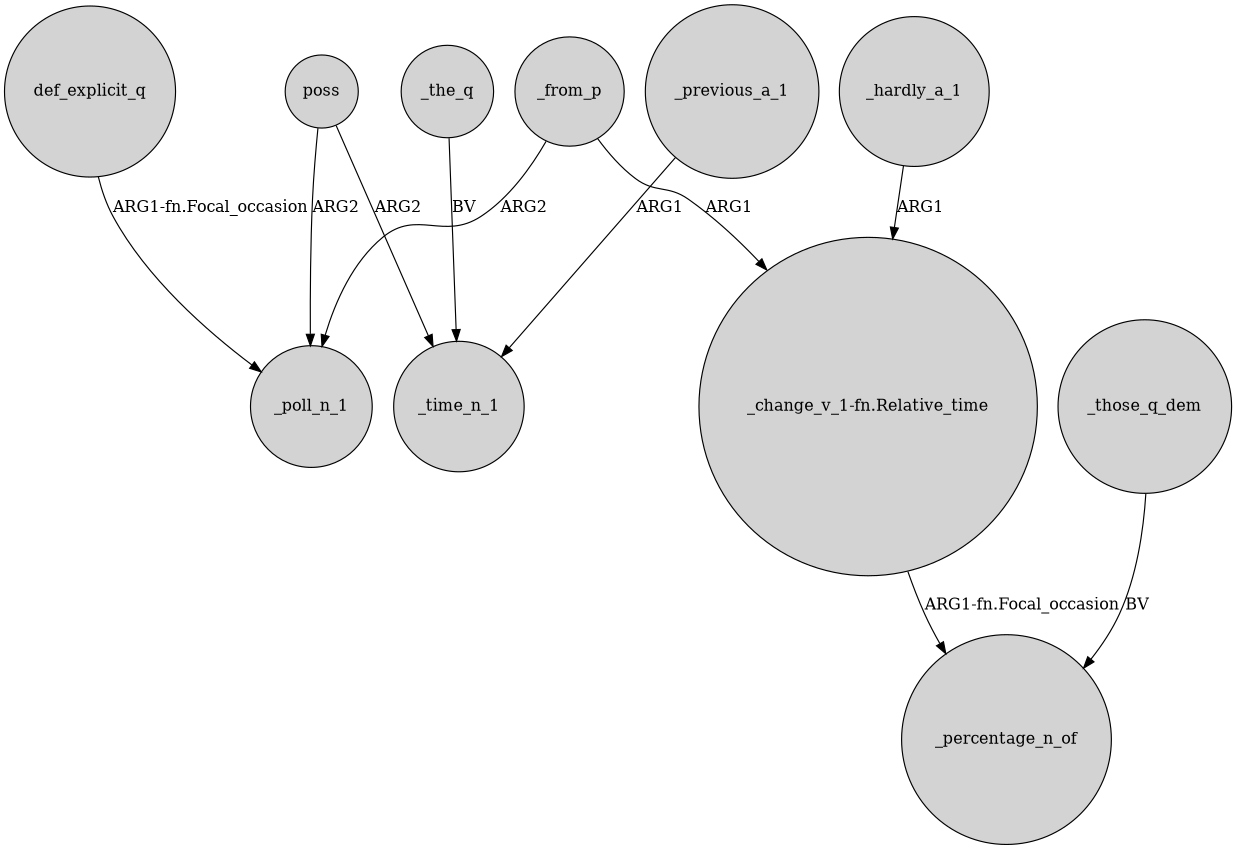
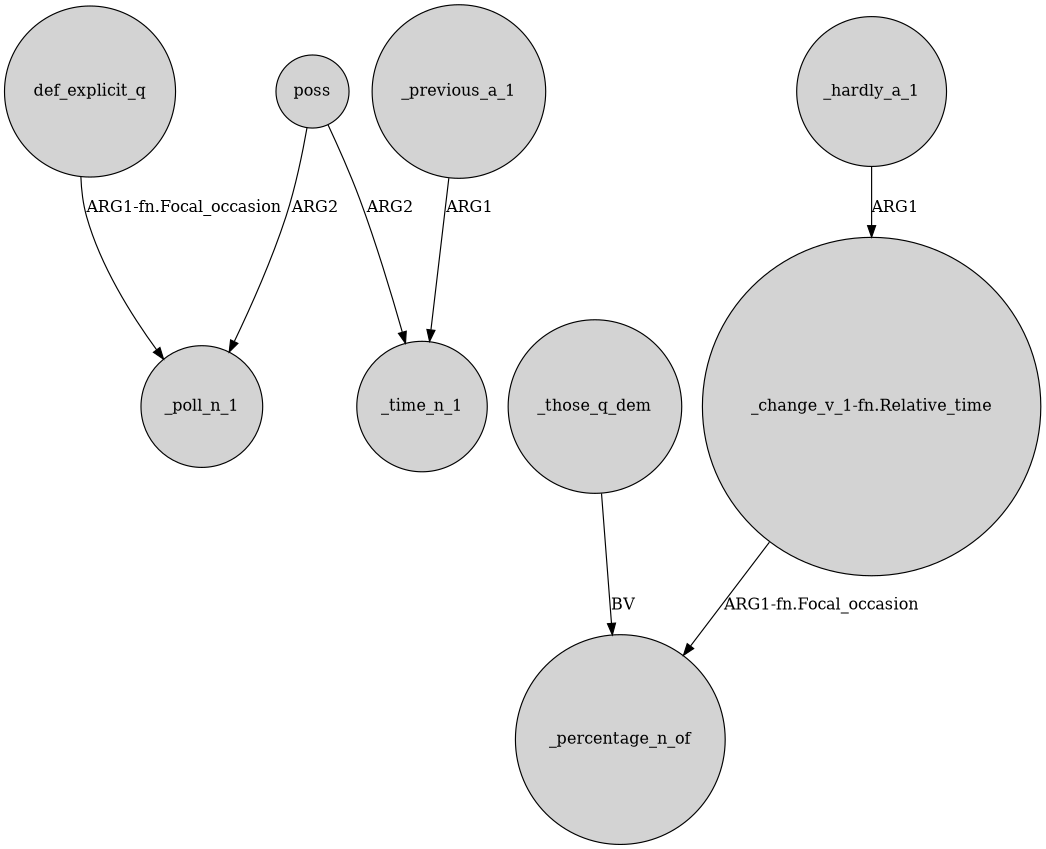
(447, 92) -> none
(570, 92) -> none
